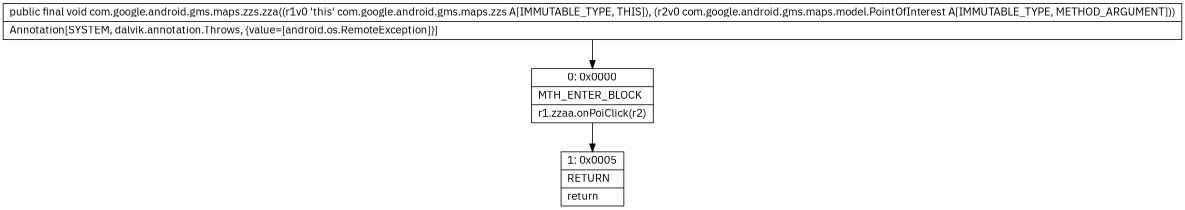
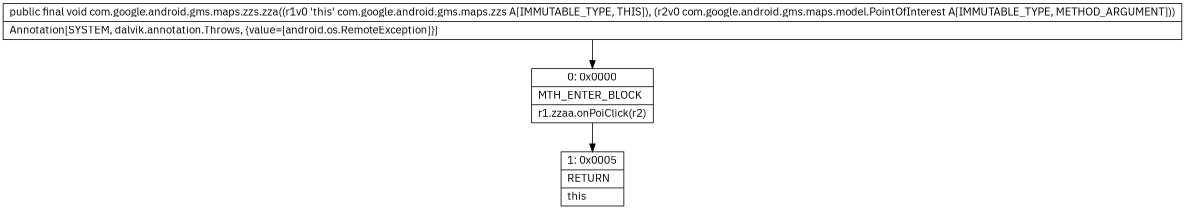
(583, 197) -> (577, 197)
